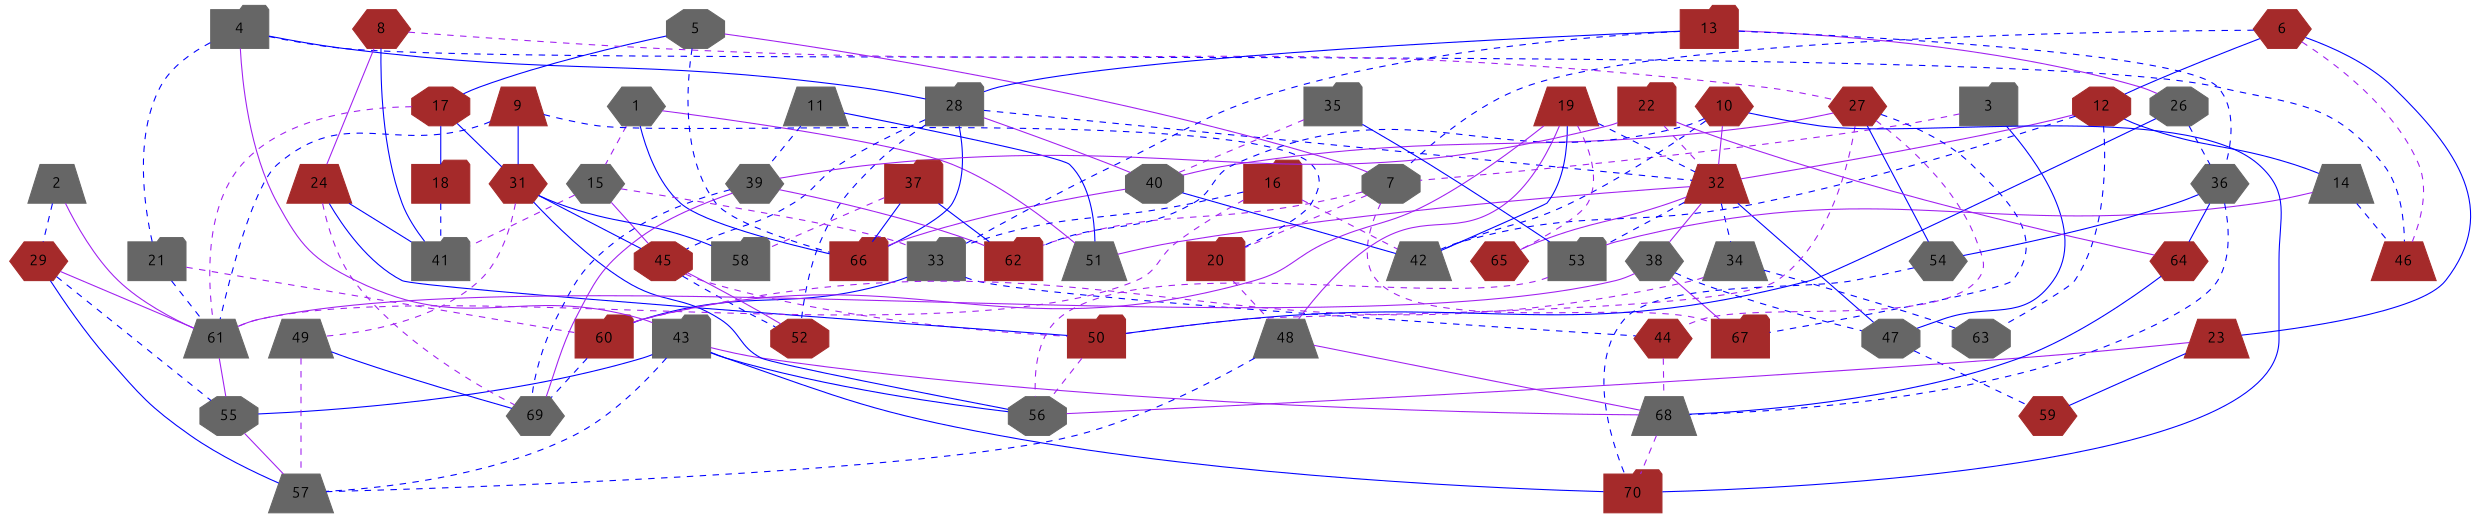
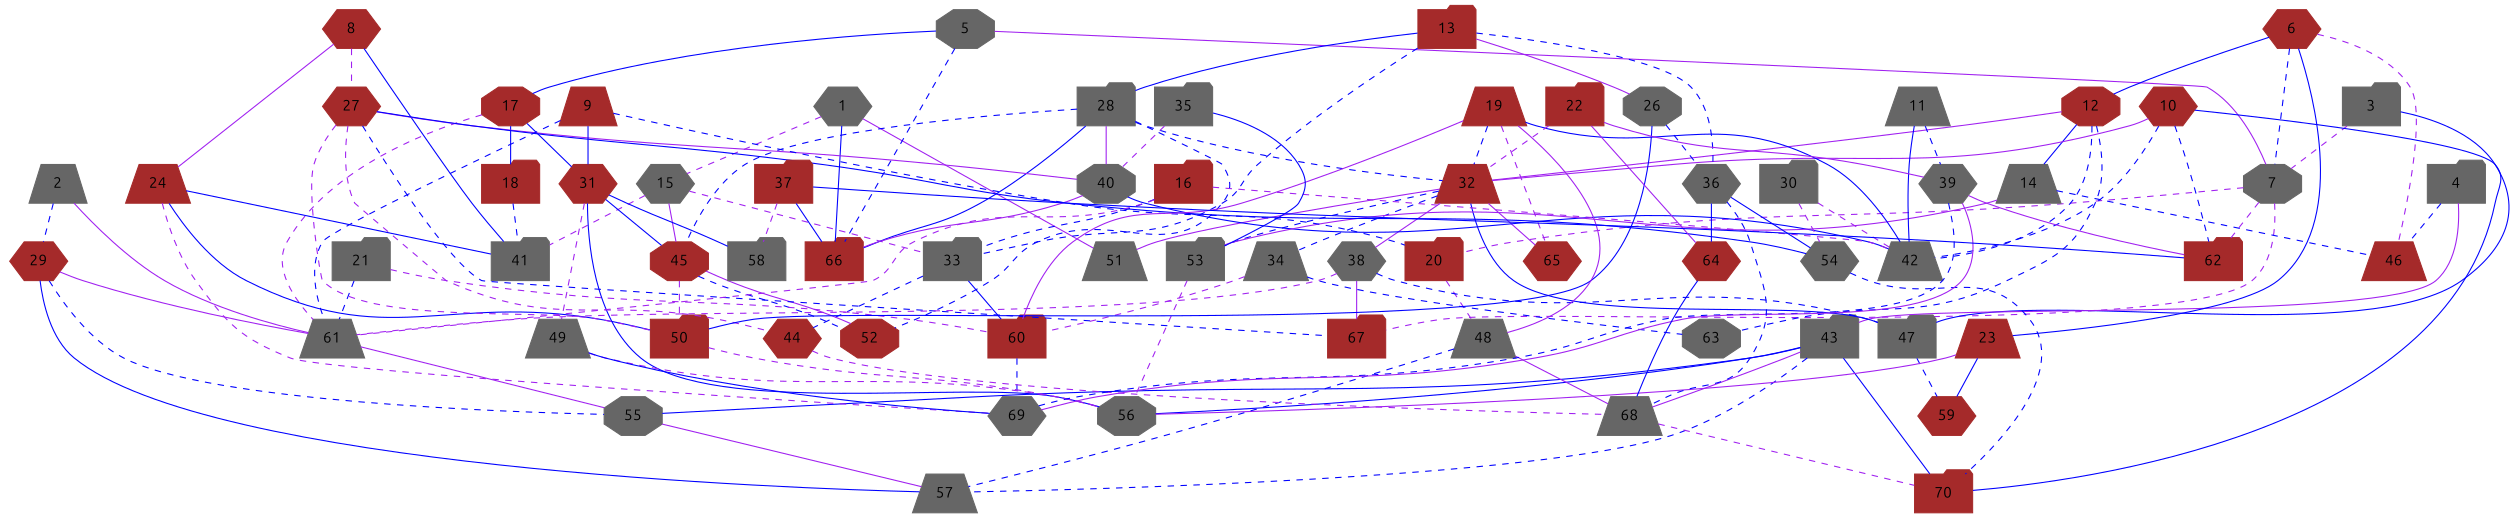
(597, 67) -> none
(146, 130) -> none
(998, 145) -> (1908, 184)
none -> (1789, 184)
(691, 297) -> (749, 313)
(1891, 339) -> (1907, 339)
(301, 419) -> (844, 382)
